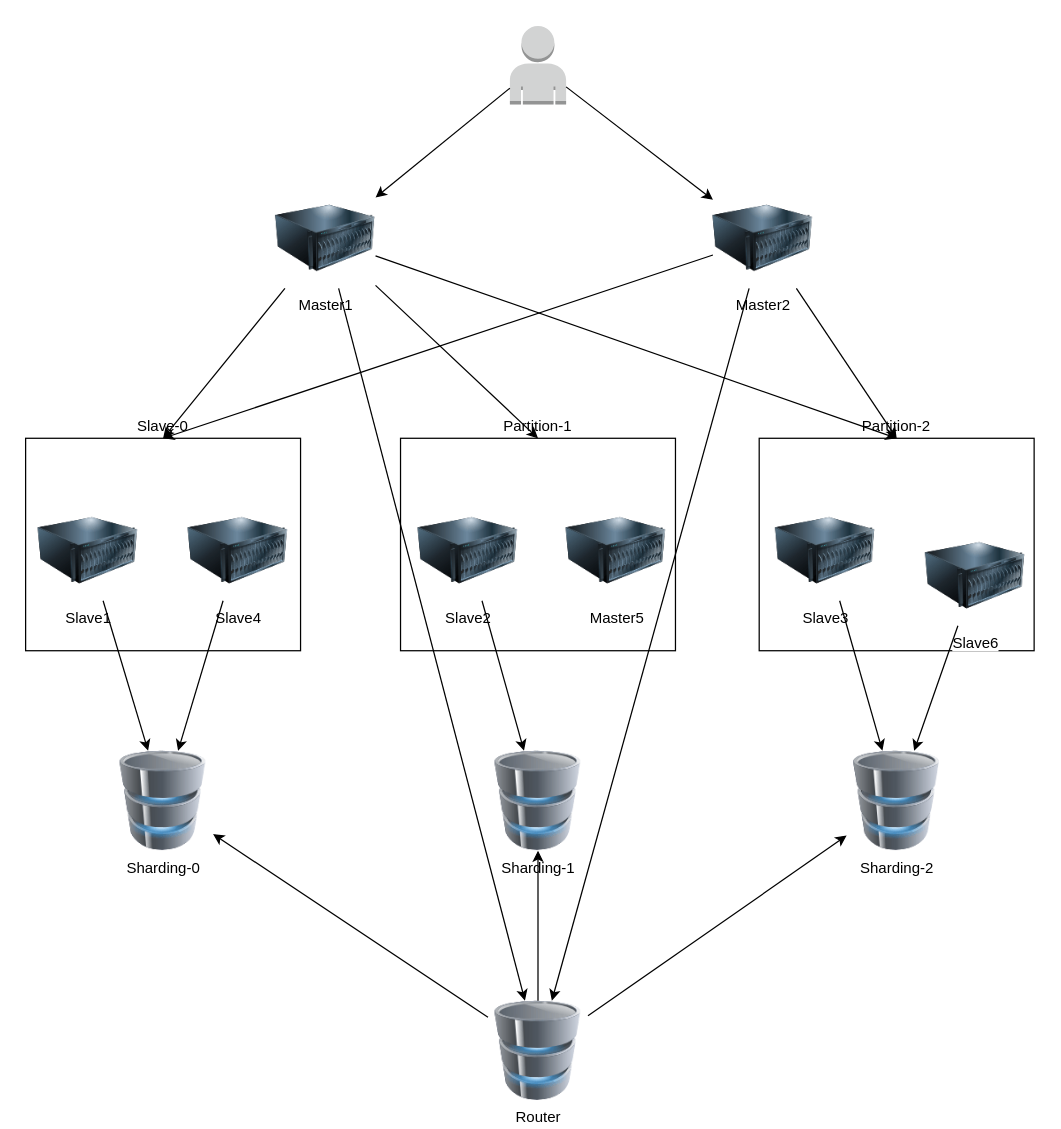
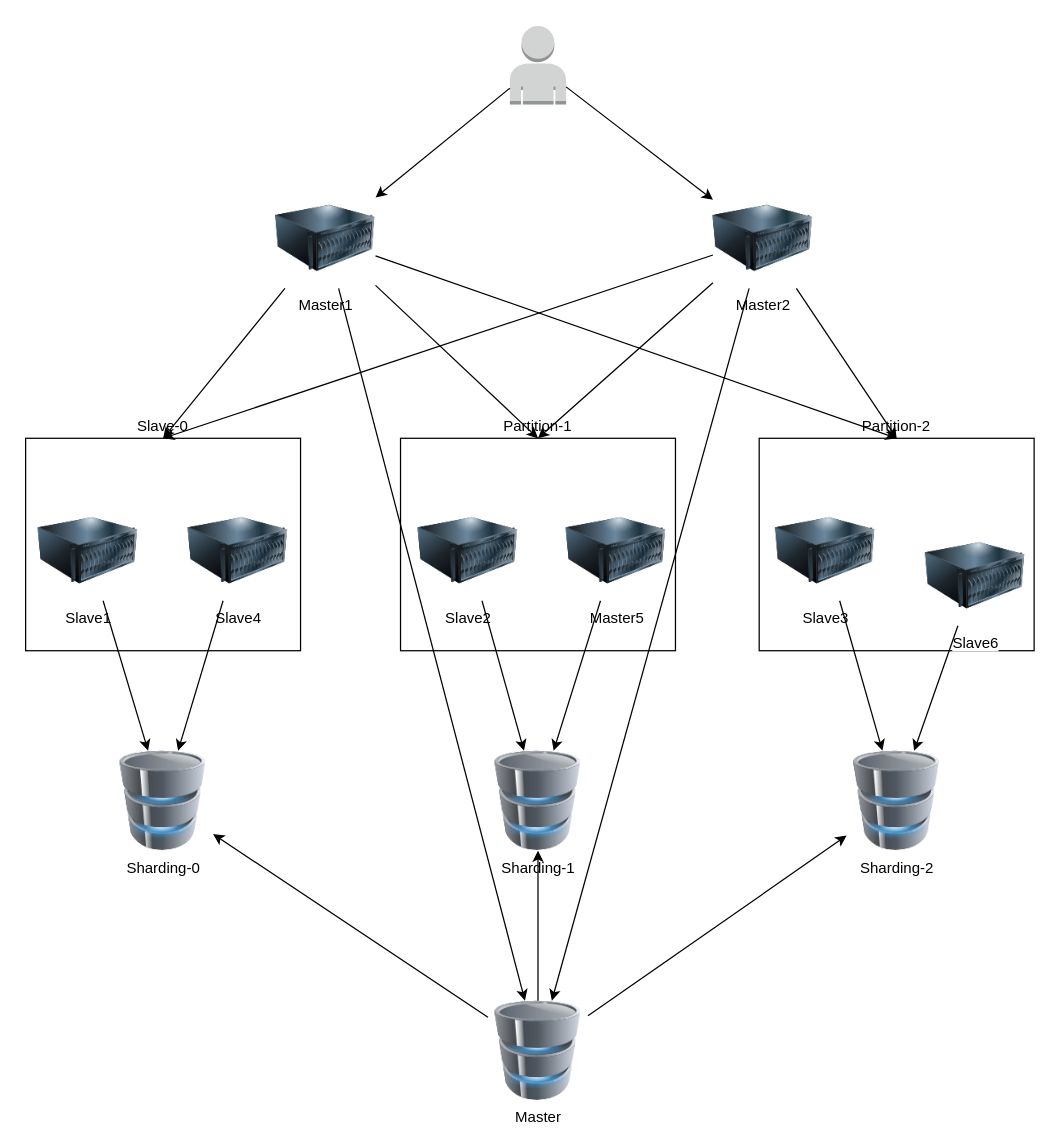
none -> (629, 358)
none -> (579, 671)
(539, 1118) -> (539, 1118)
